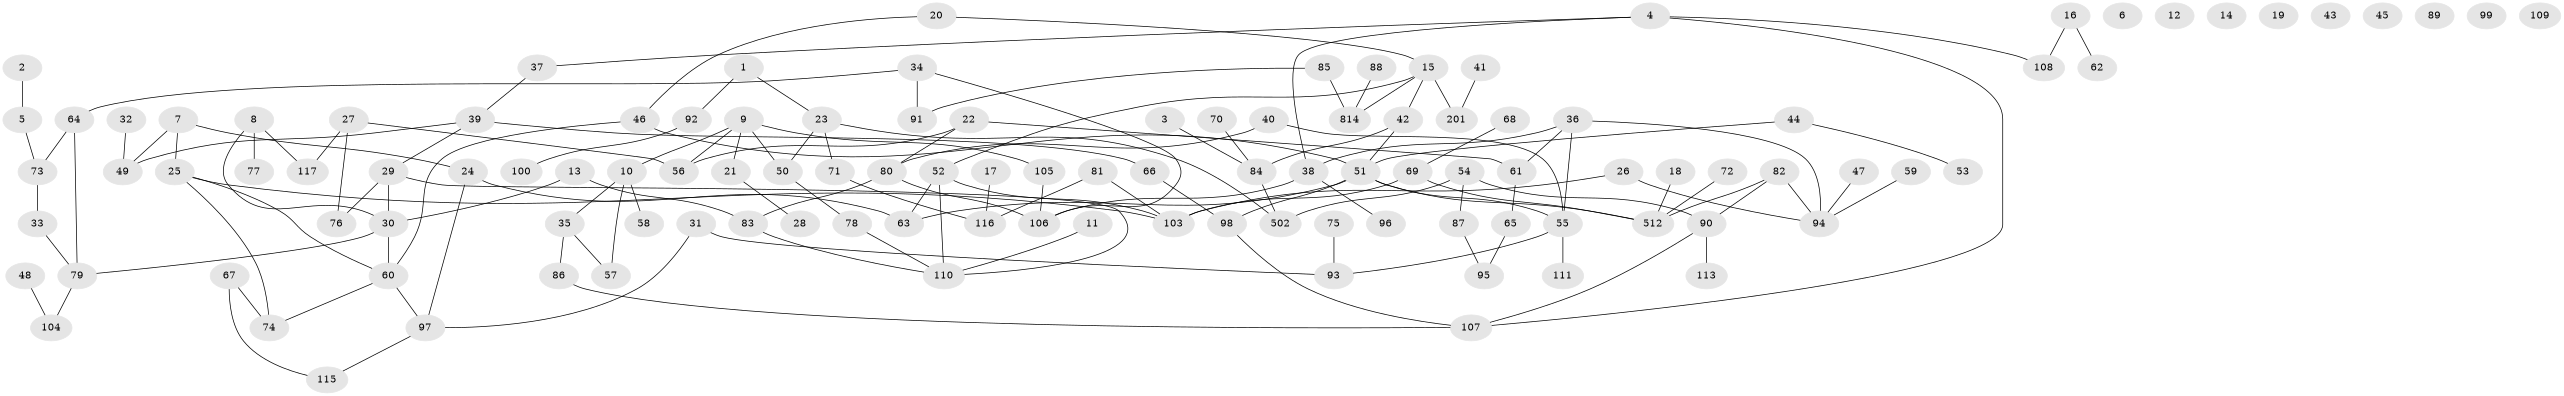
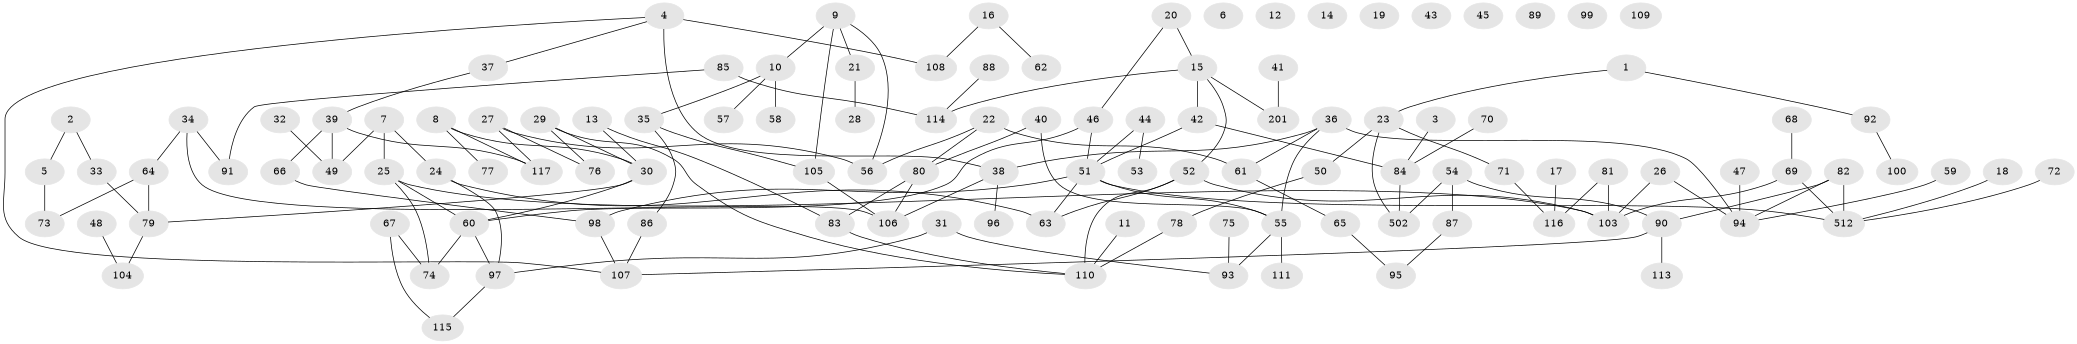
(1350, 120) -> (936, 120)
(761, 143) -> none
(432, 146) -> (436, 146)
(38, 198) -> (84, 146)
(588, 250) -> (697, 140)
